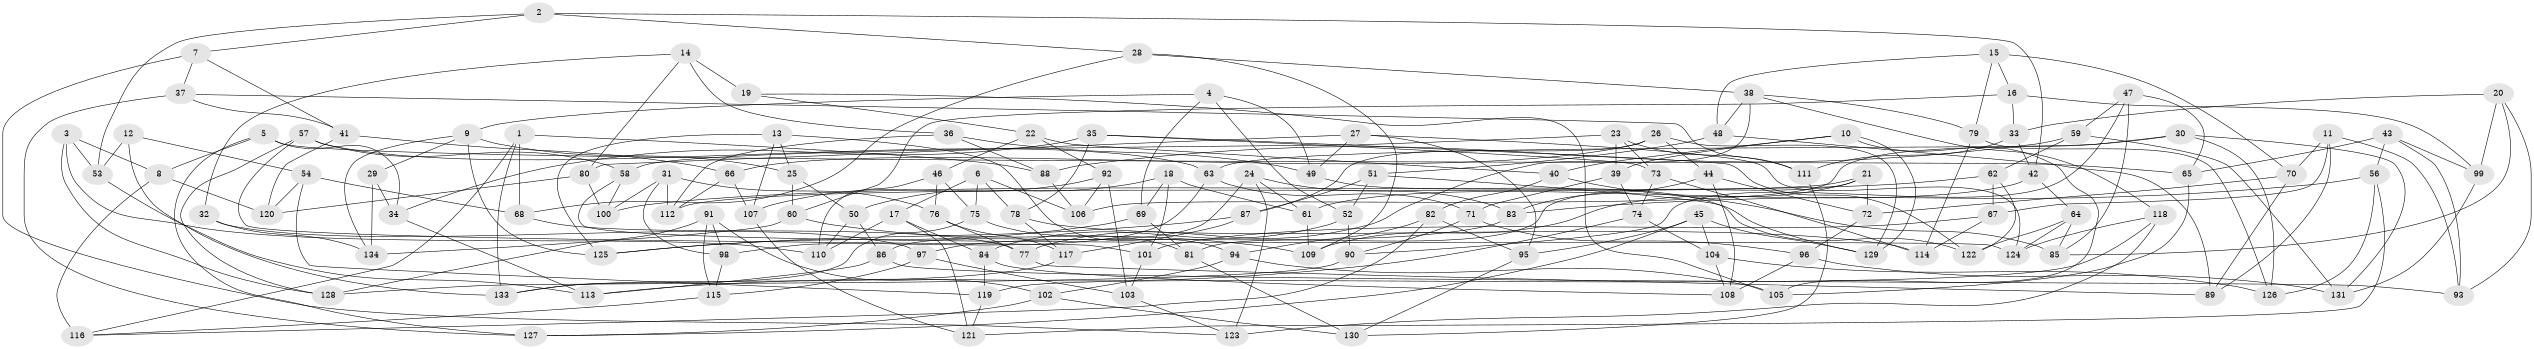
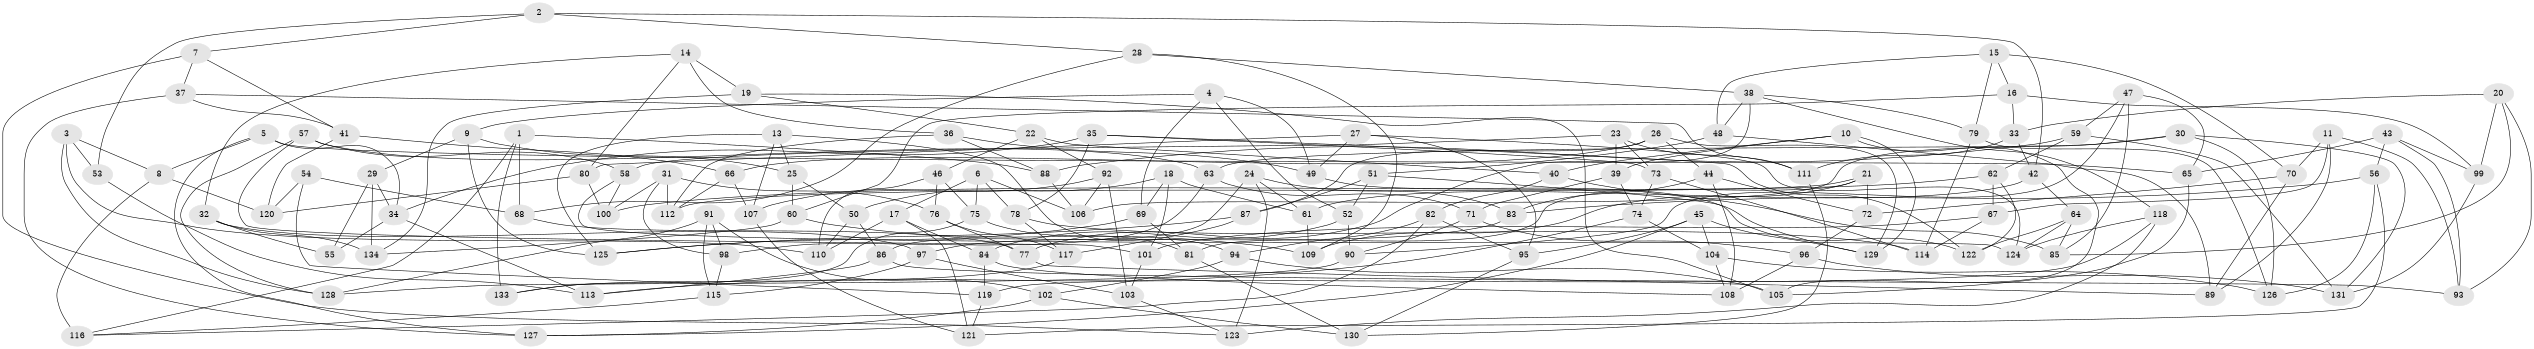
(128, 134) -> none
(359, 159) -> (514, 110)
none -> (330, 255)
